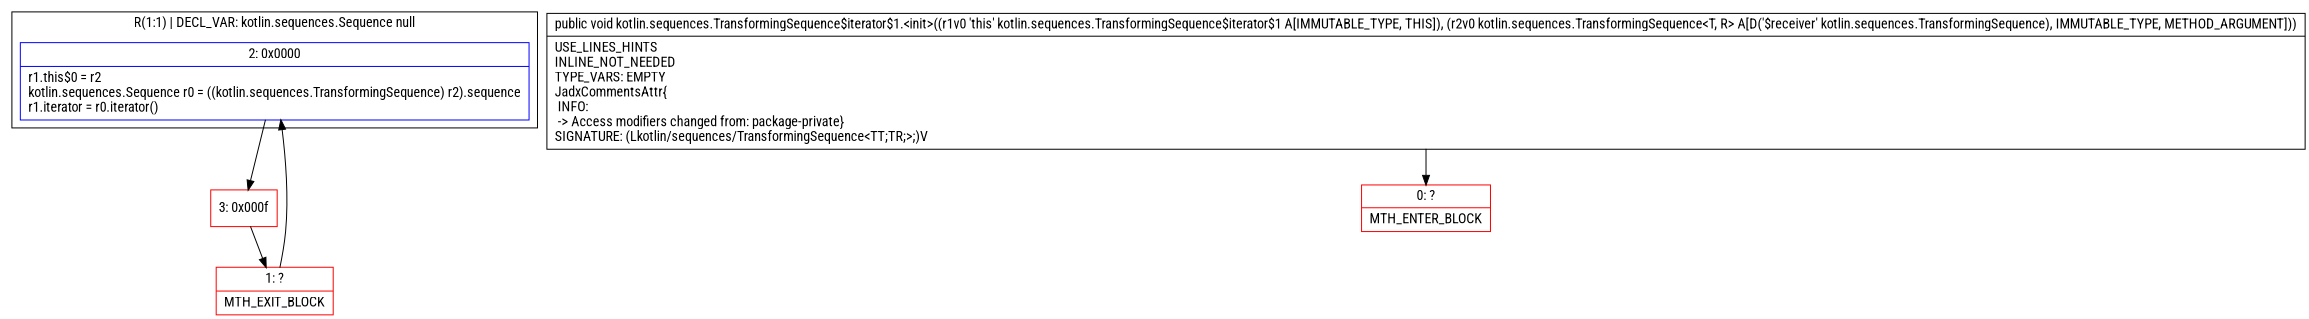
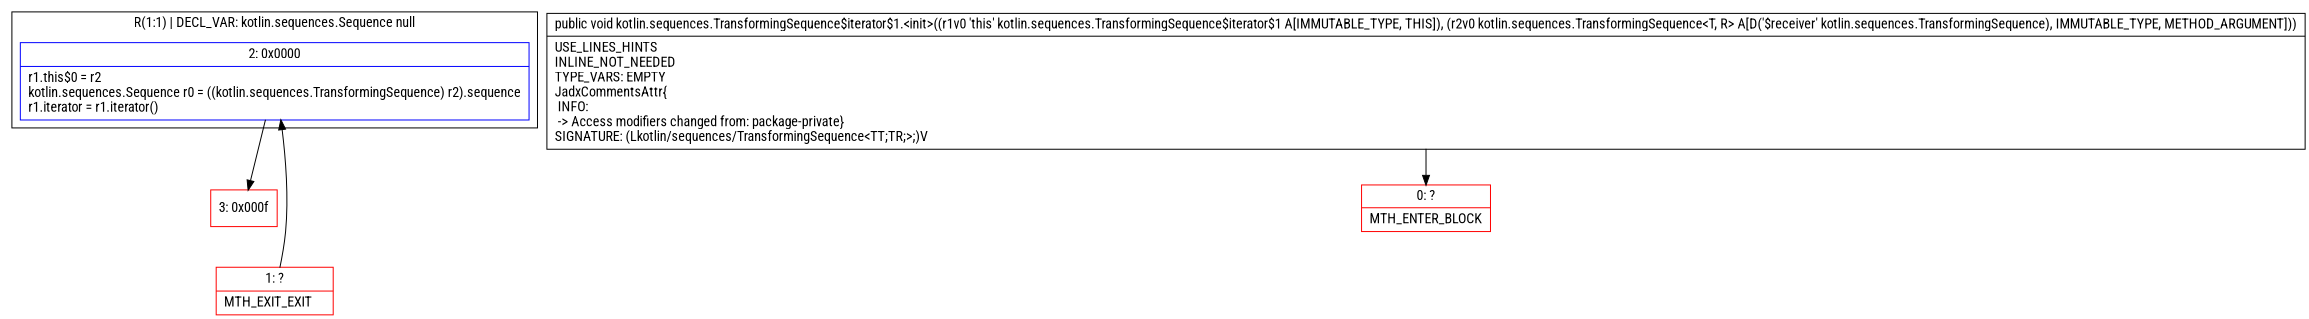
(94, 108) -> (94, 108)
(257, 242) -> none
(275, 302) -> (268, 302)
